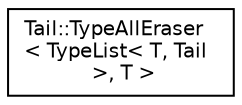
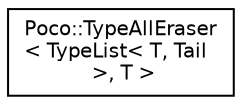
(121, 52) -> (121, 52)
